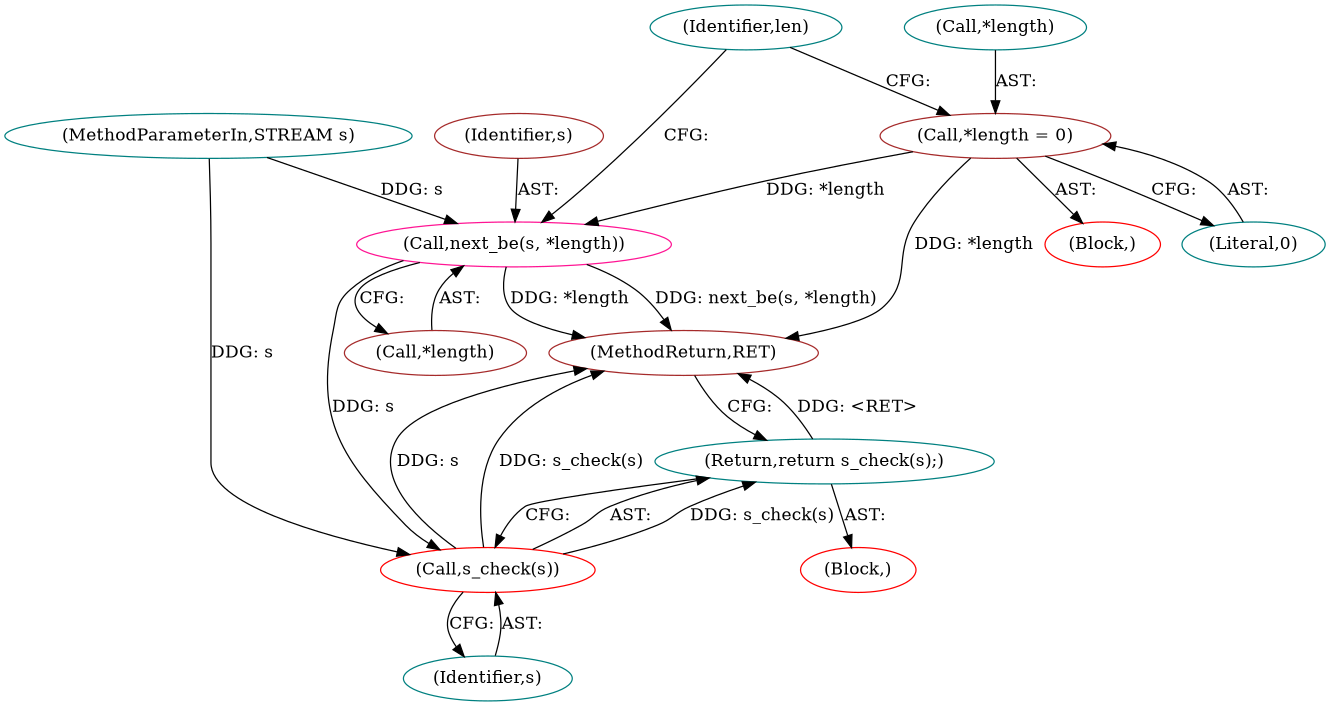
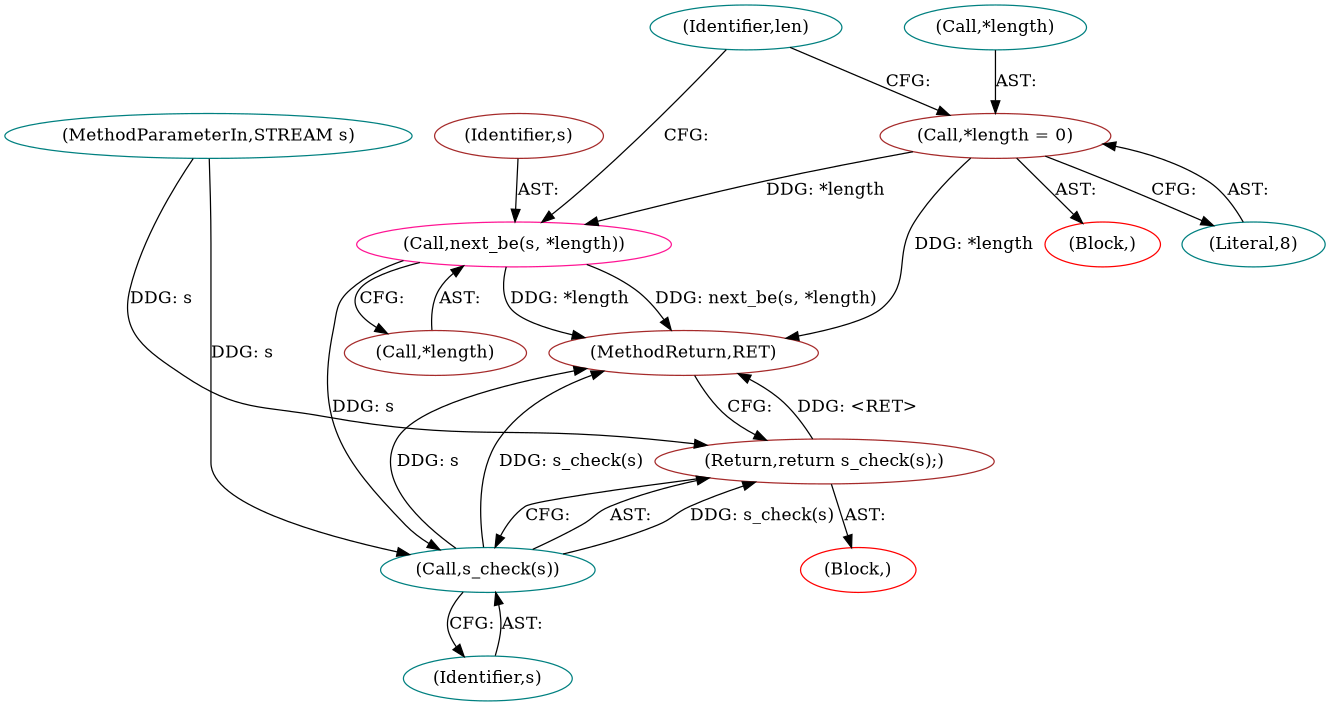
(356, 188) -> (308, 414)
(1254, 244) -> (1254, 244)
(825, 461) -> (825, 461)
(488, 570) -> (488, 570)
